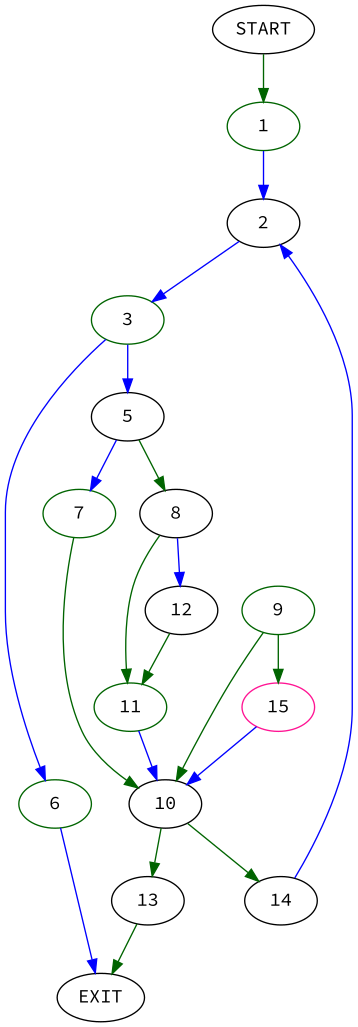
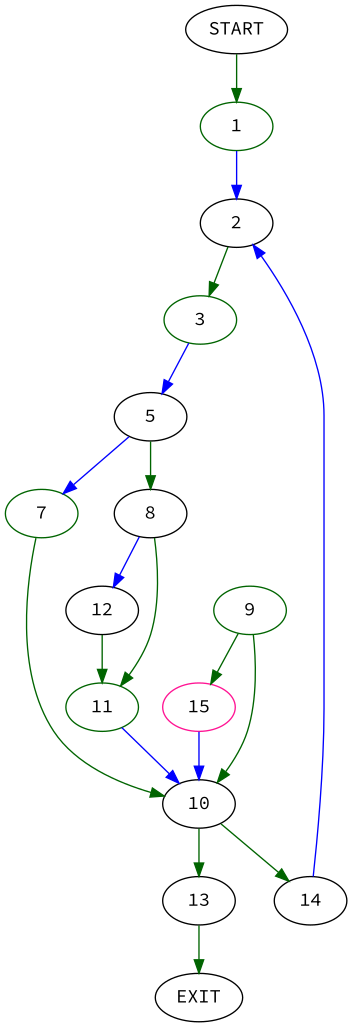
(201, 268) -> (221, 265)
(55, 804) -> none
